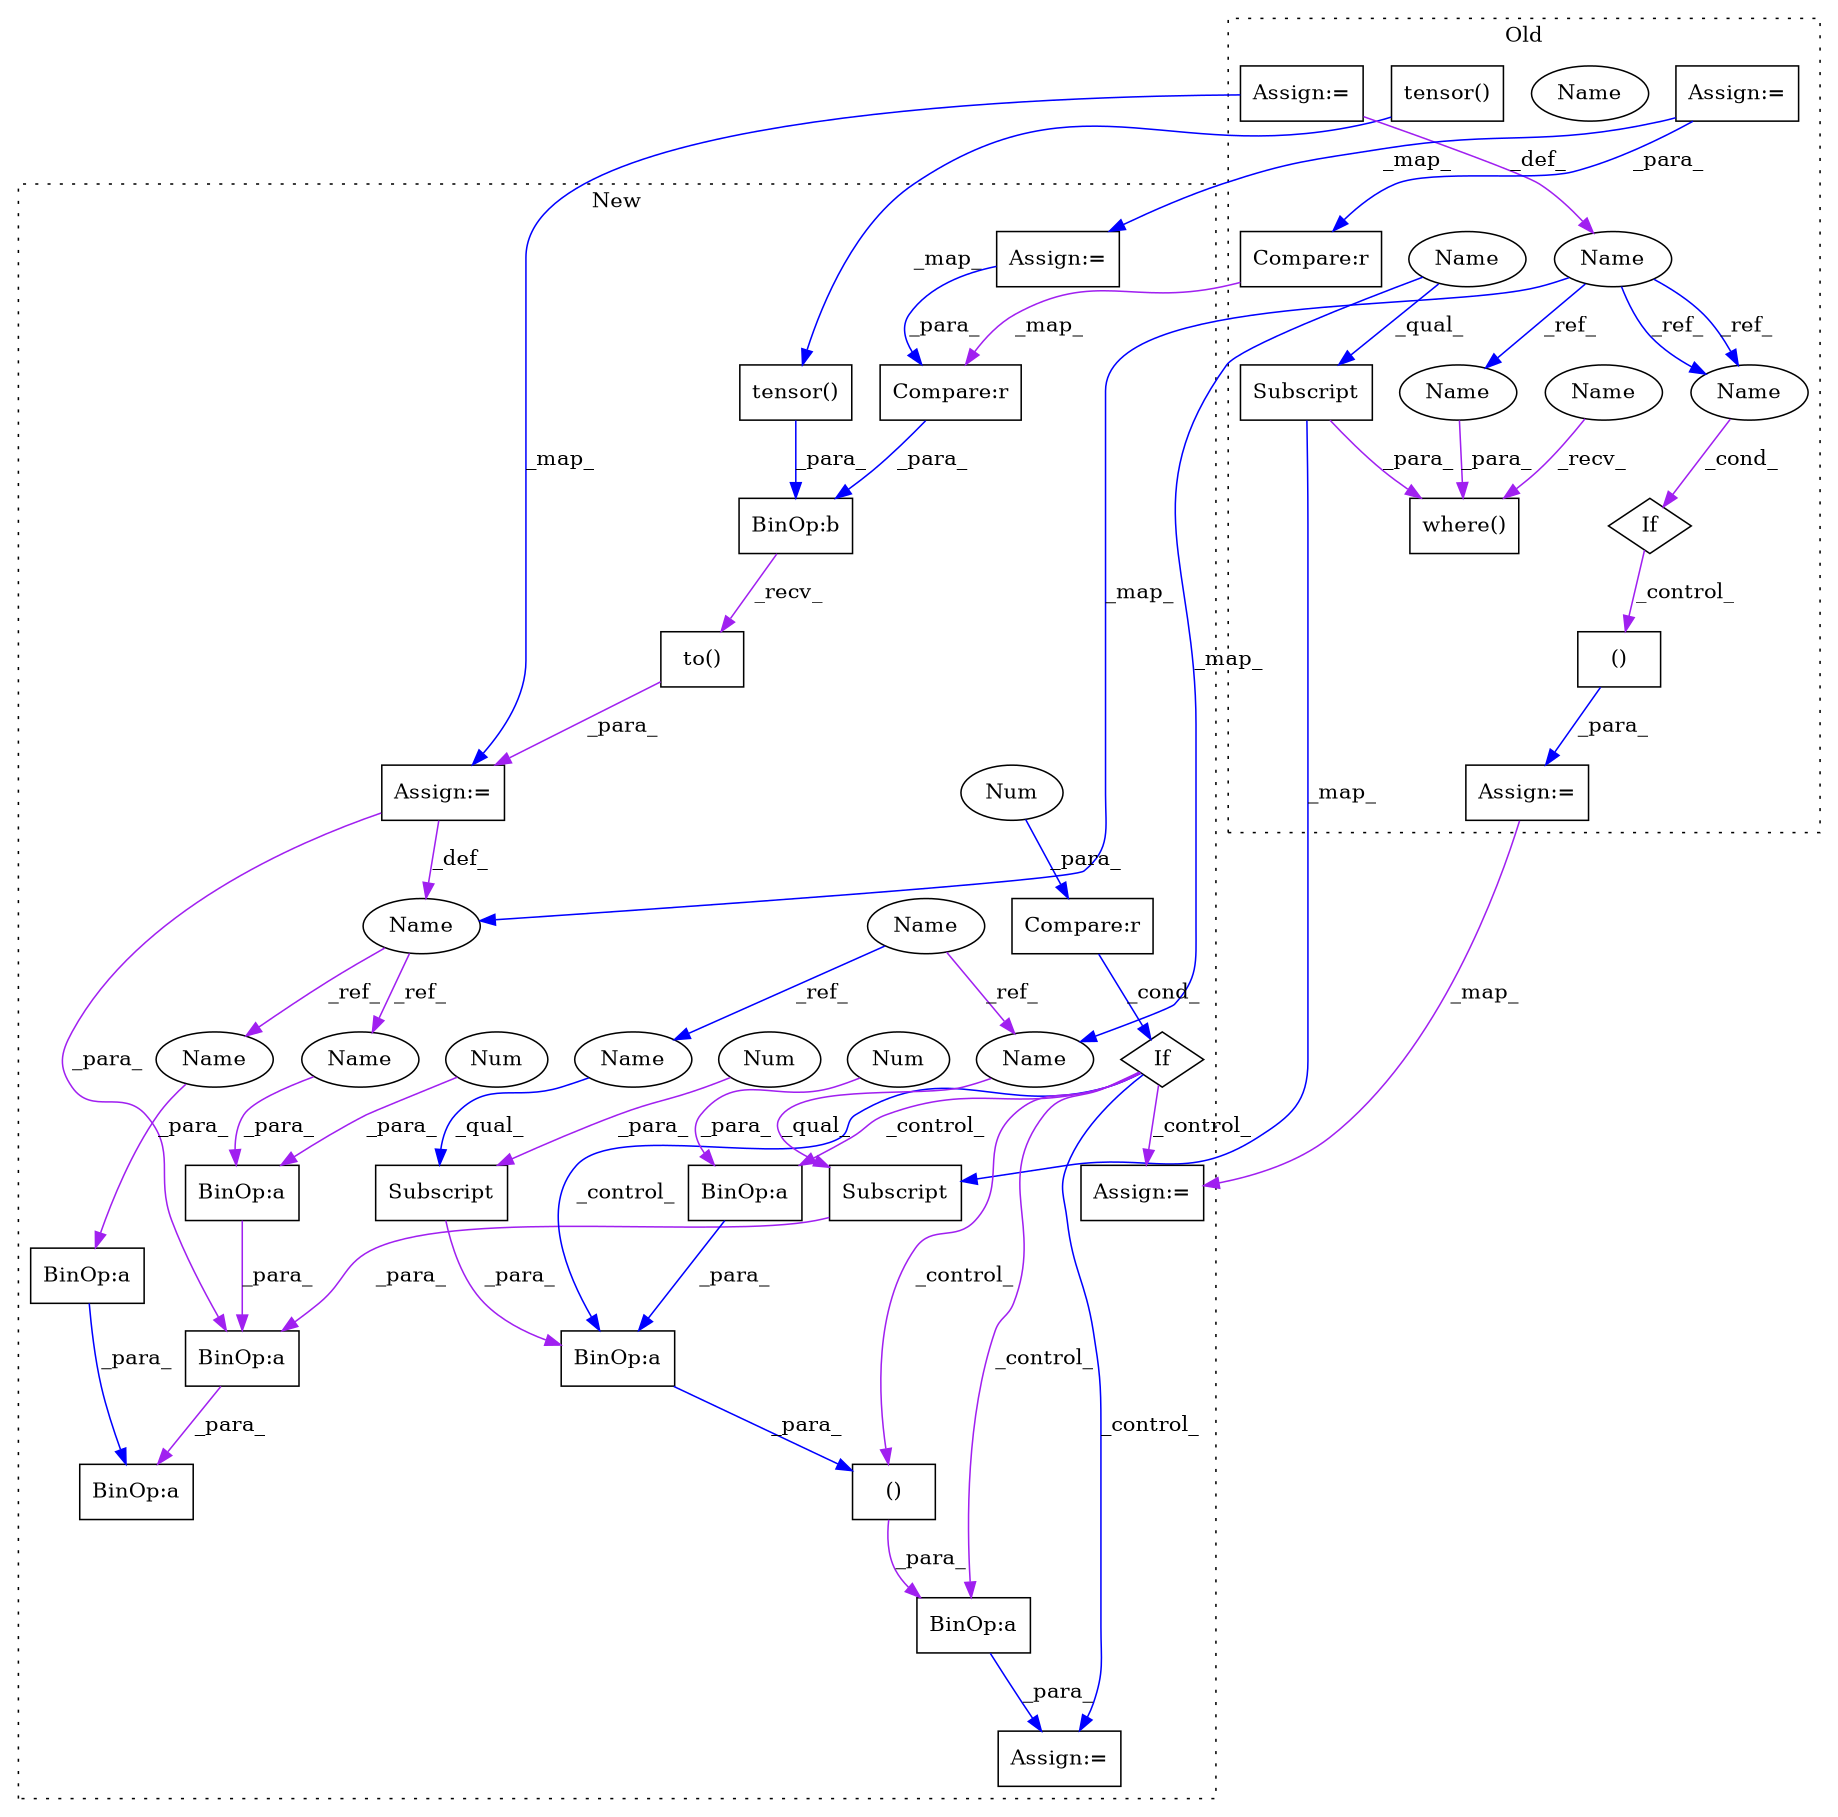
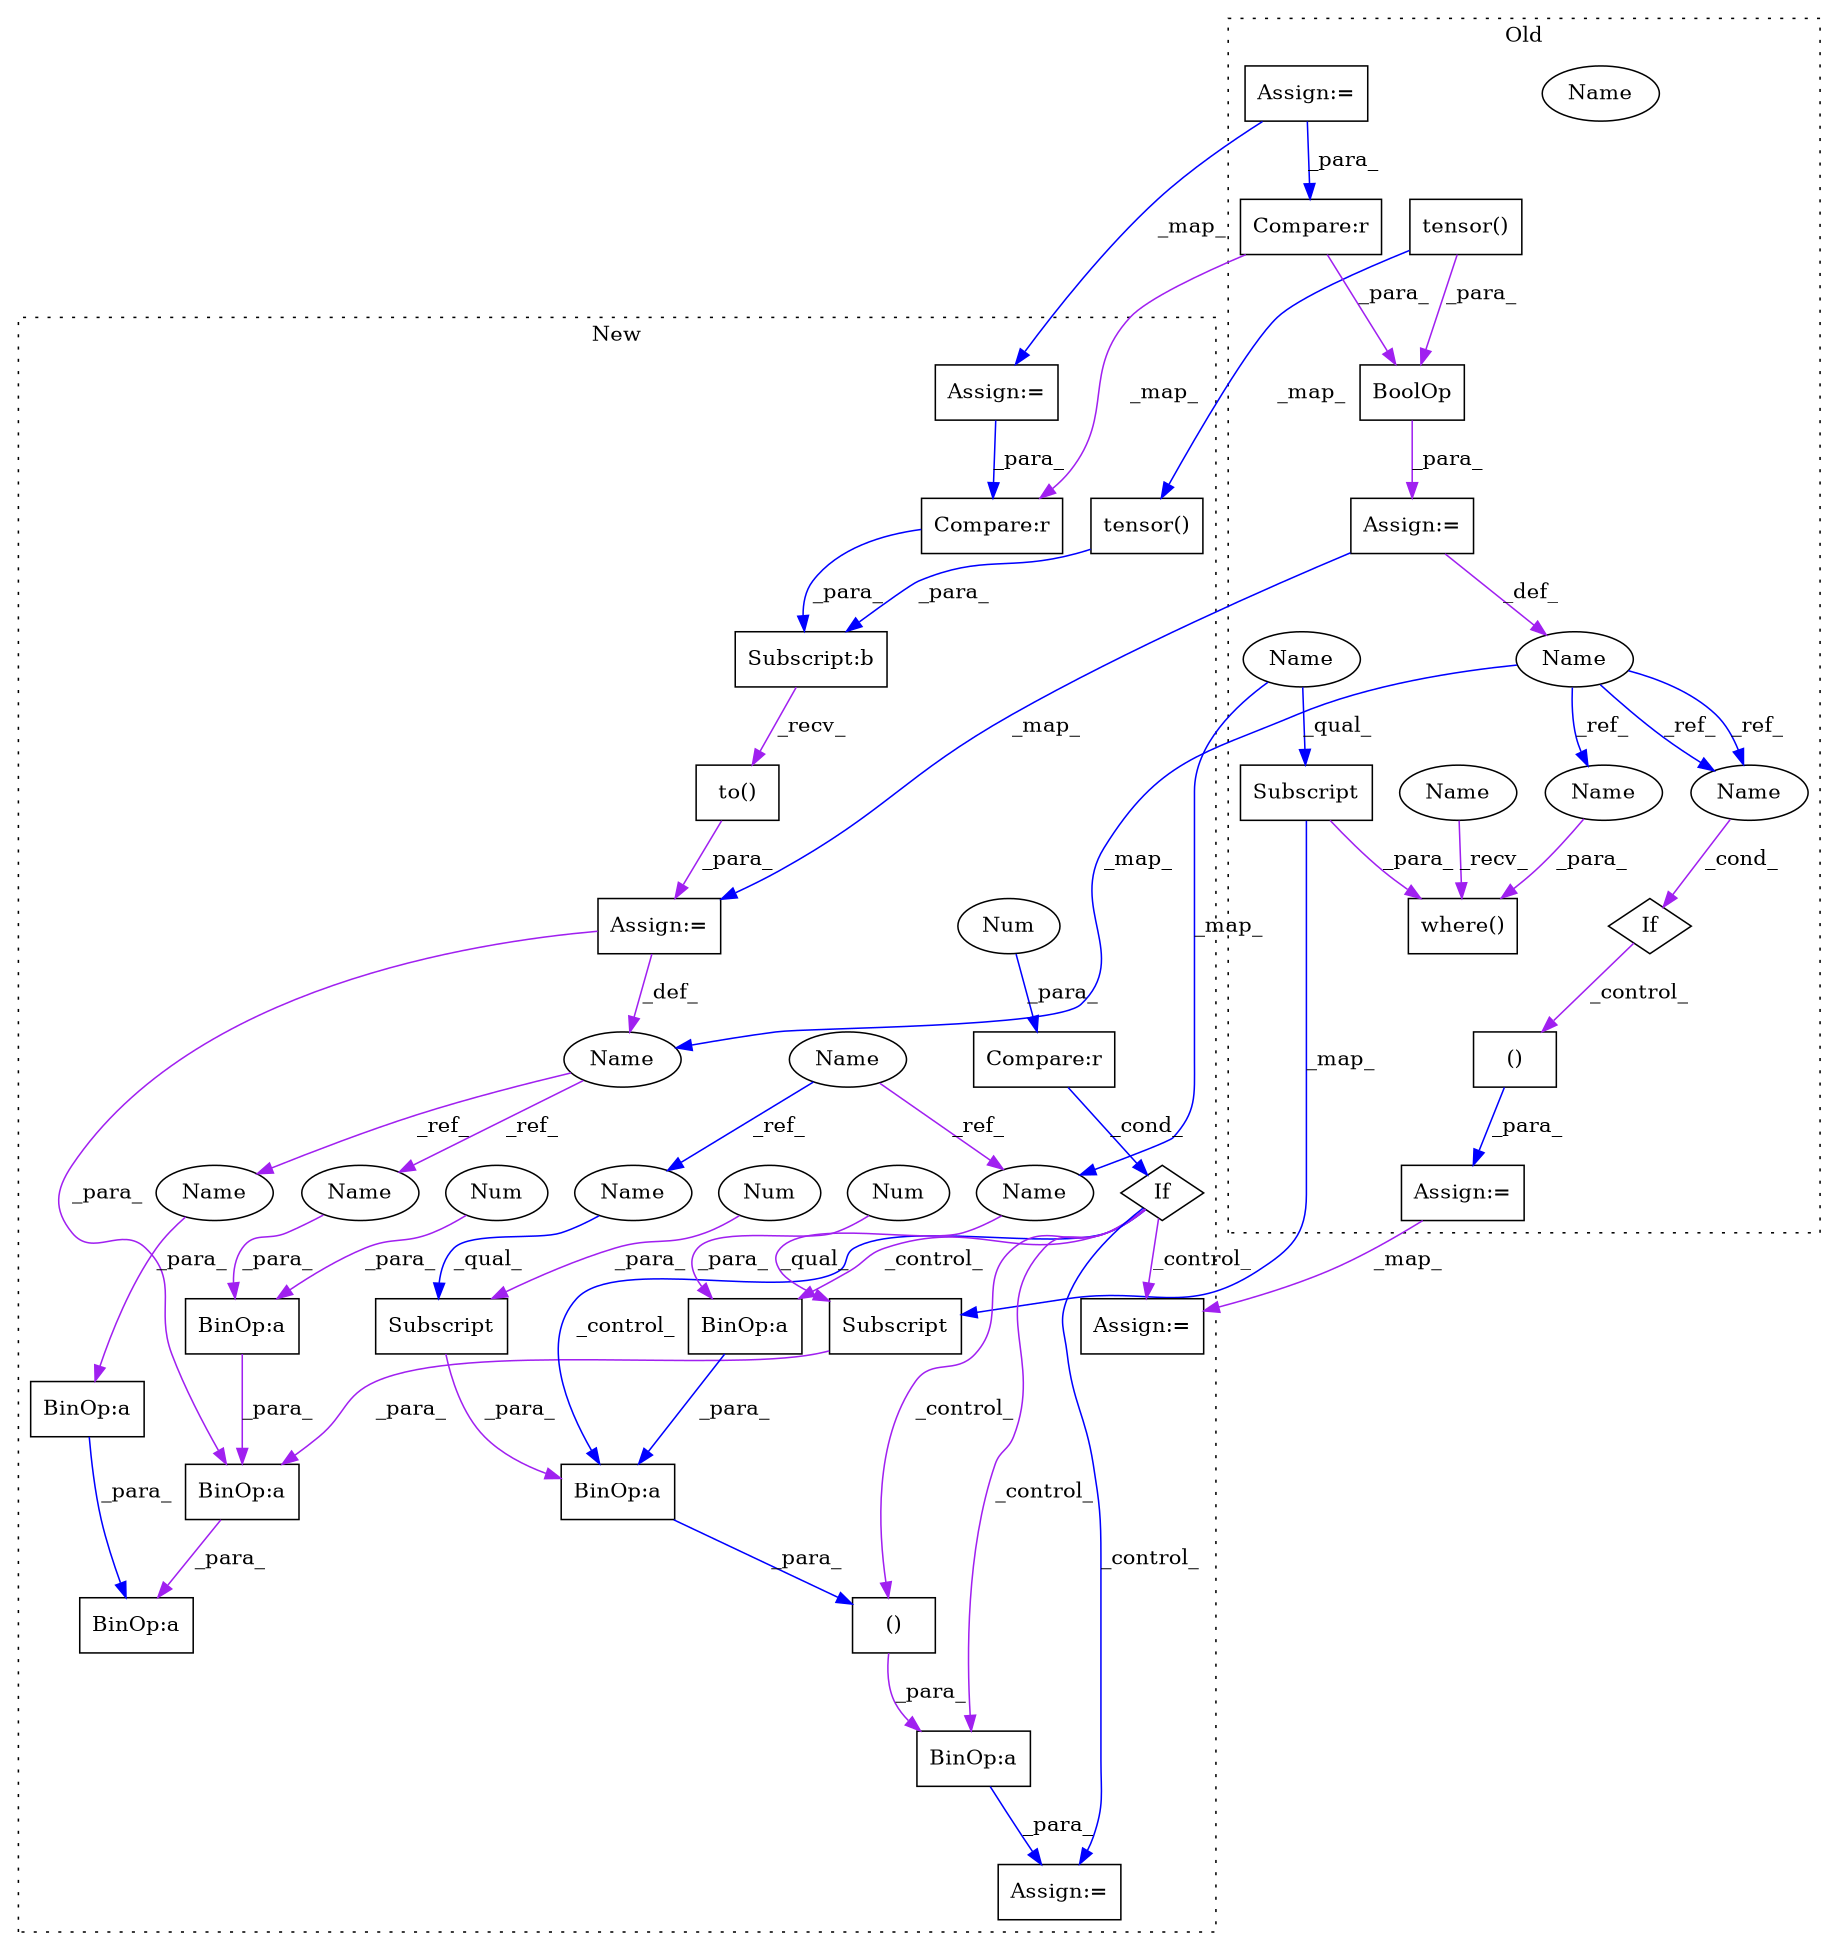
none -> (1412, 393)
(796, 526) -> (811, 659)
